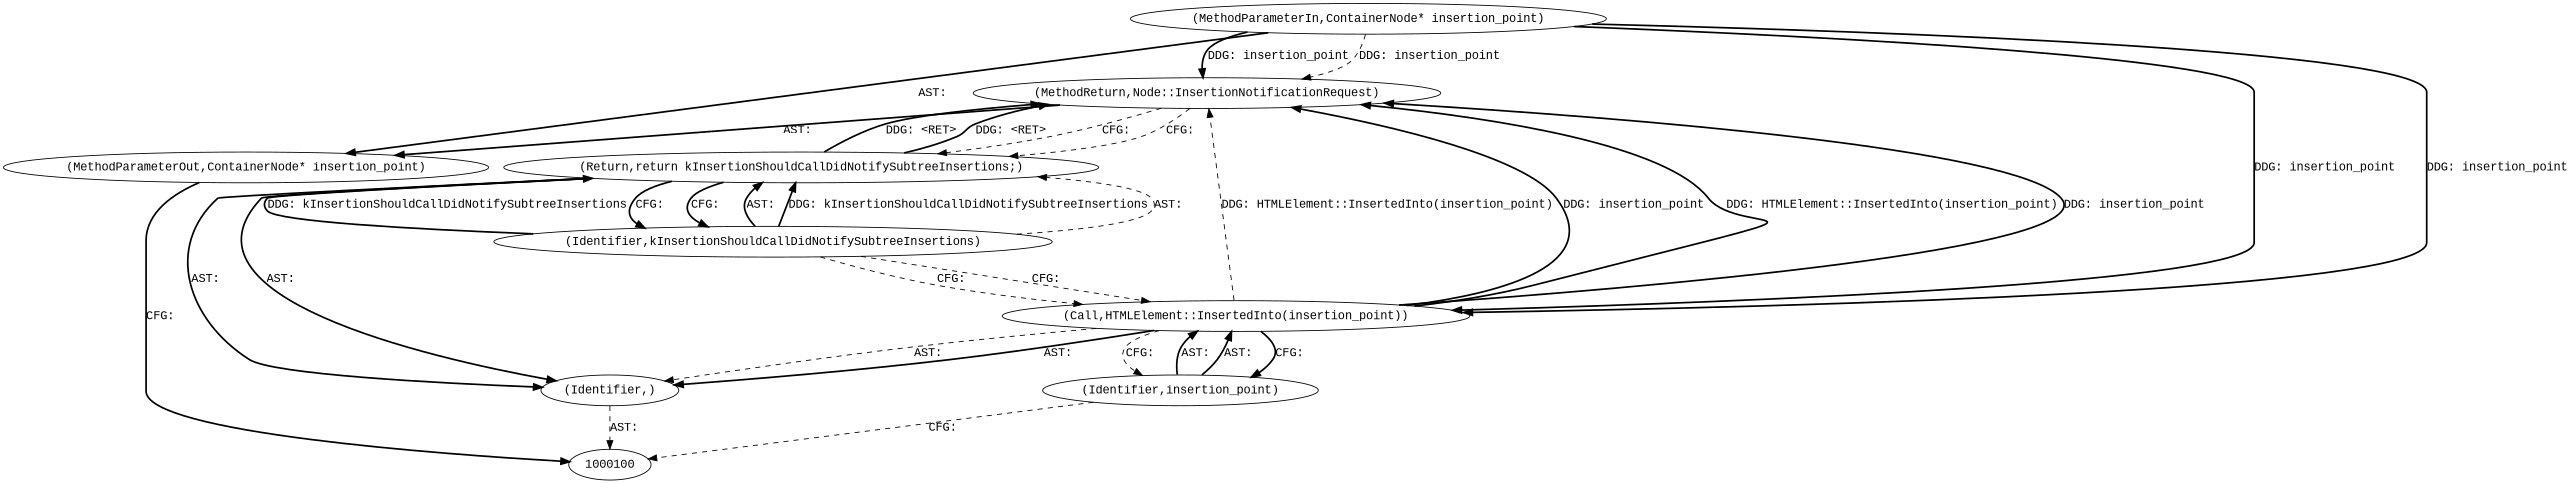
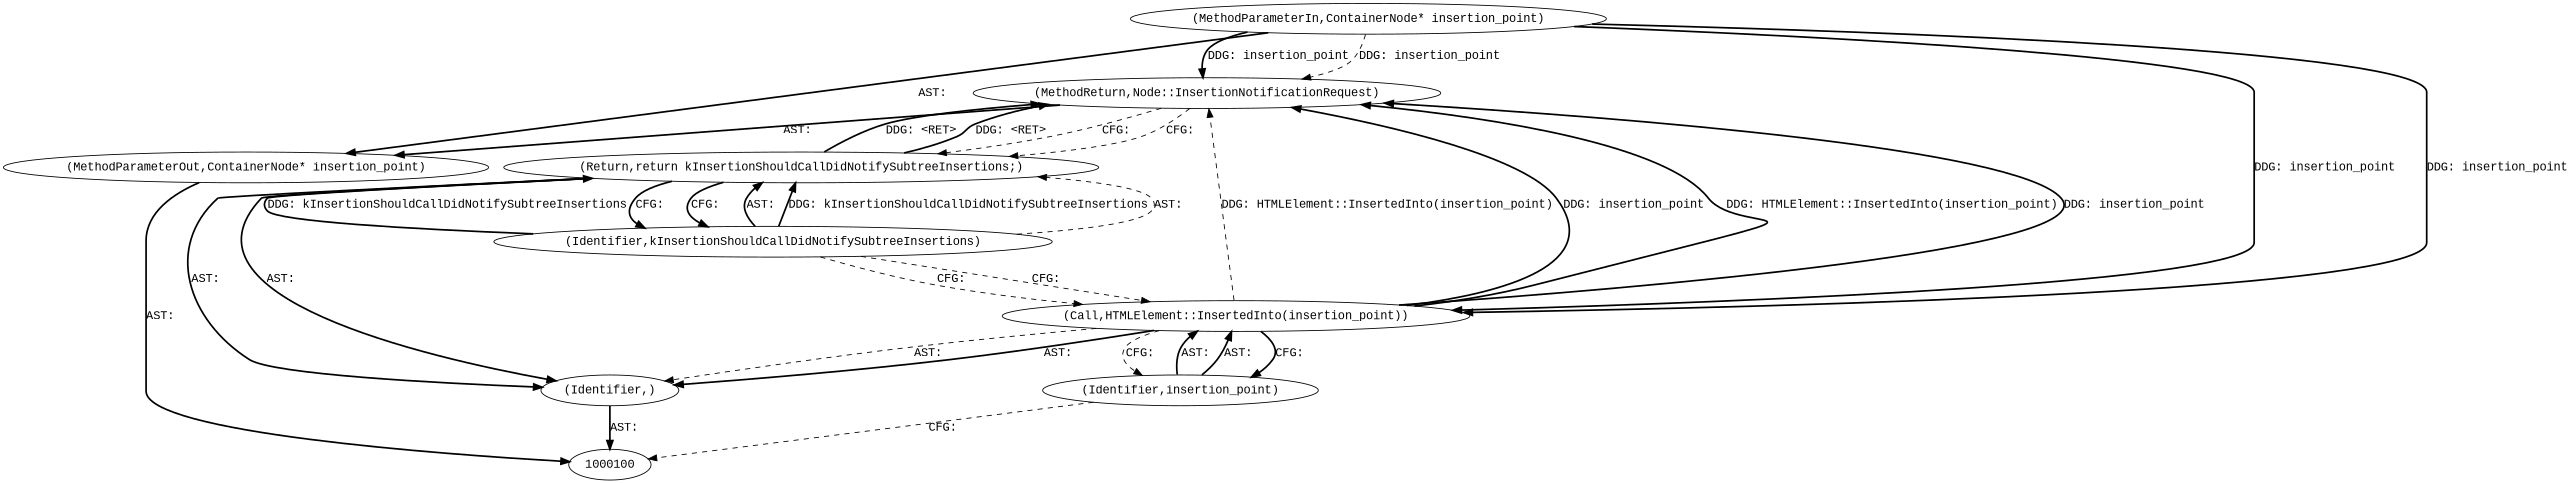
(164, 316) -> (164, 316)
(610, 423) -> (610, 423)
